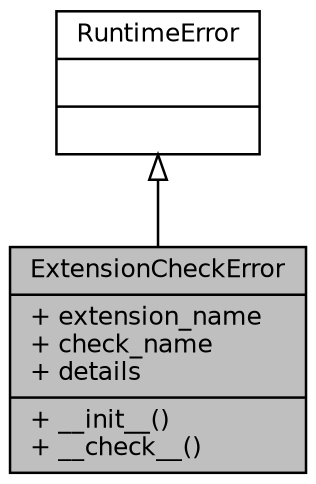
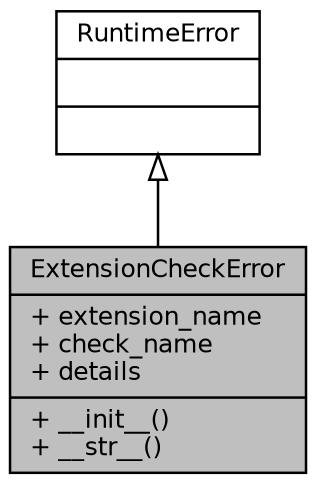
(117, 448) -> (97, 448)
